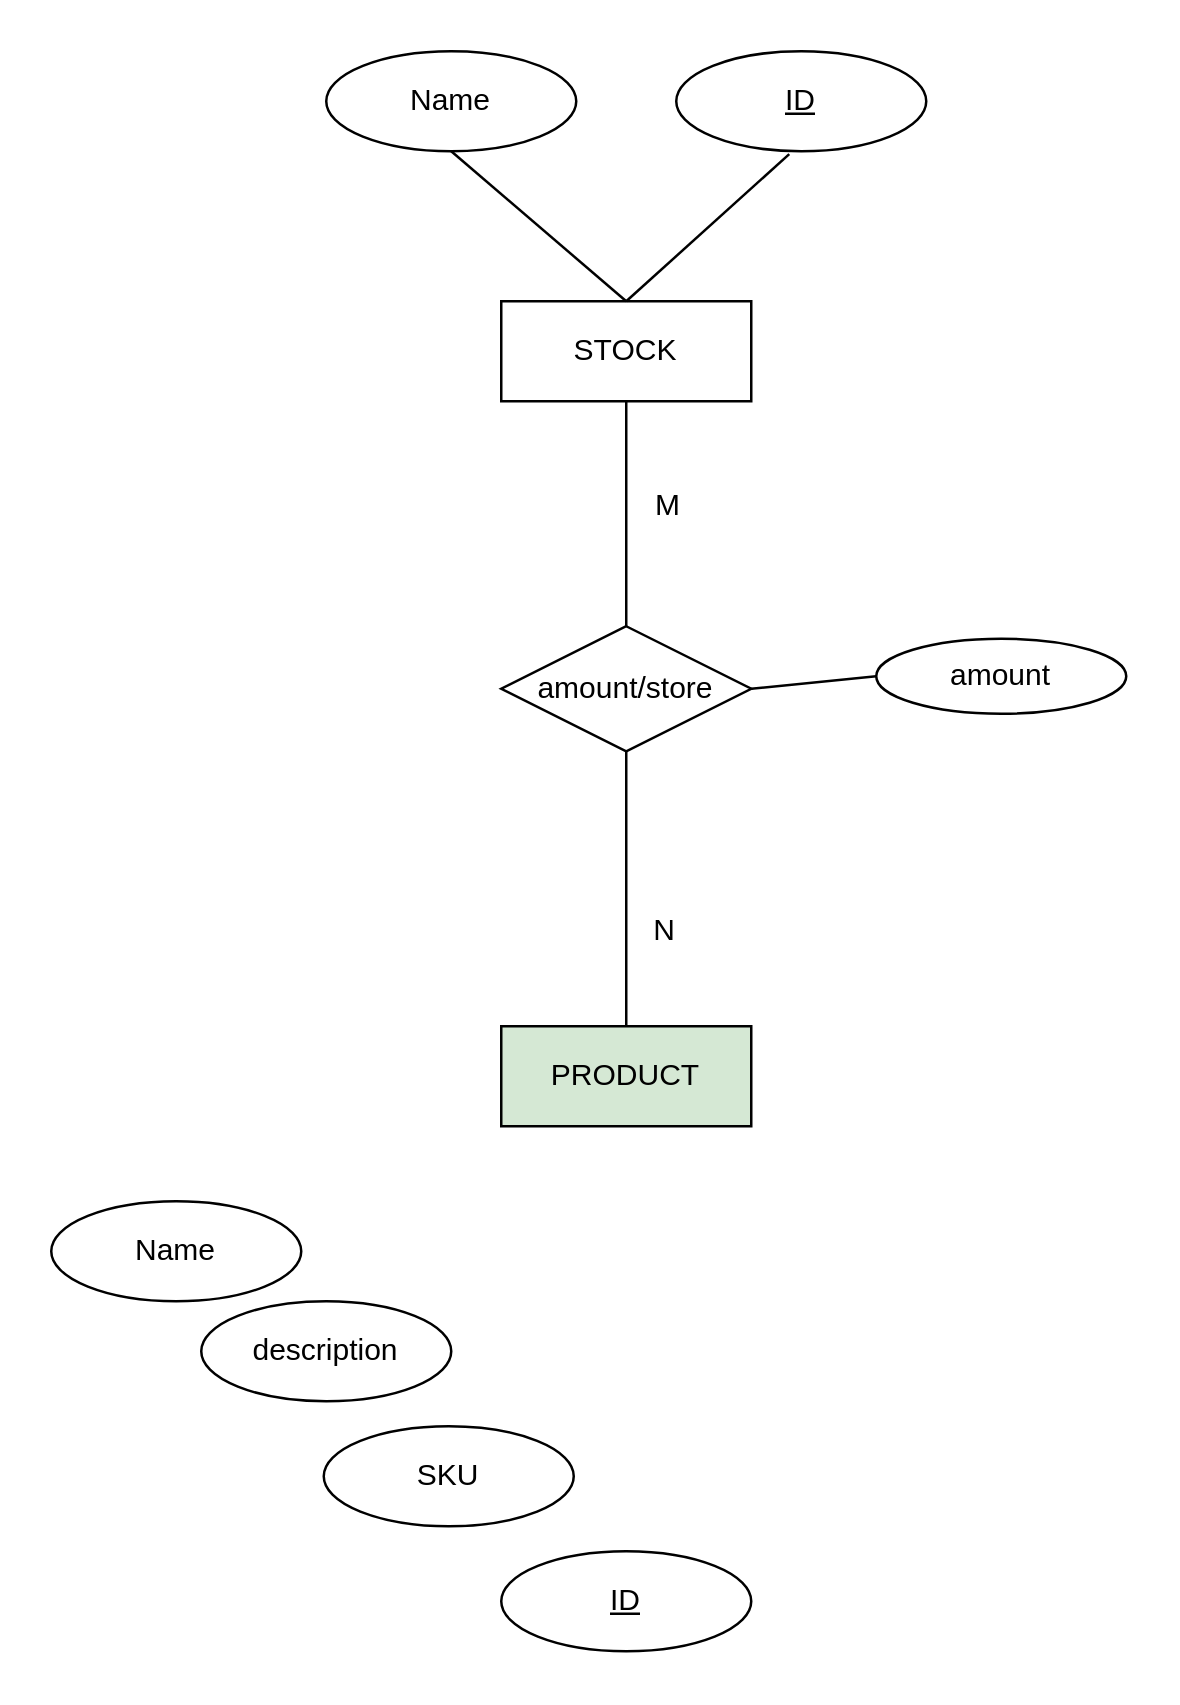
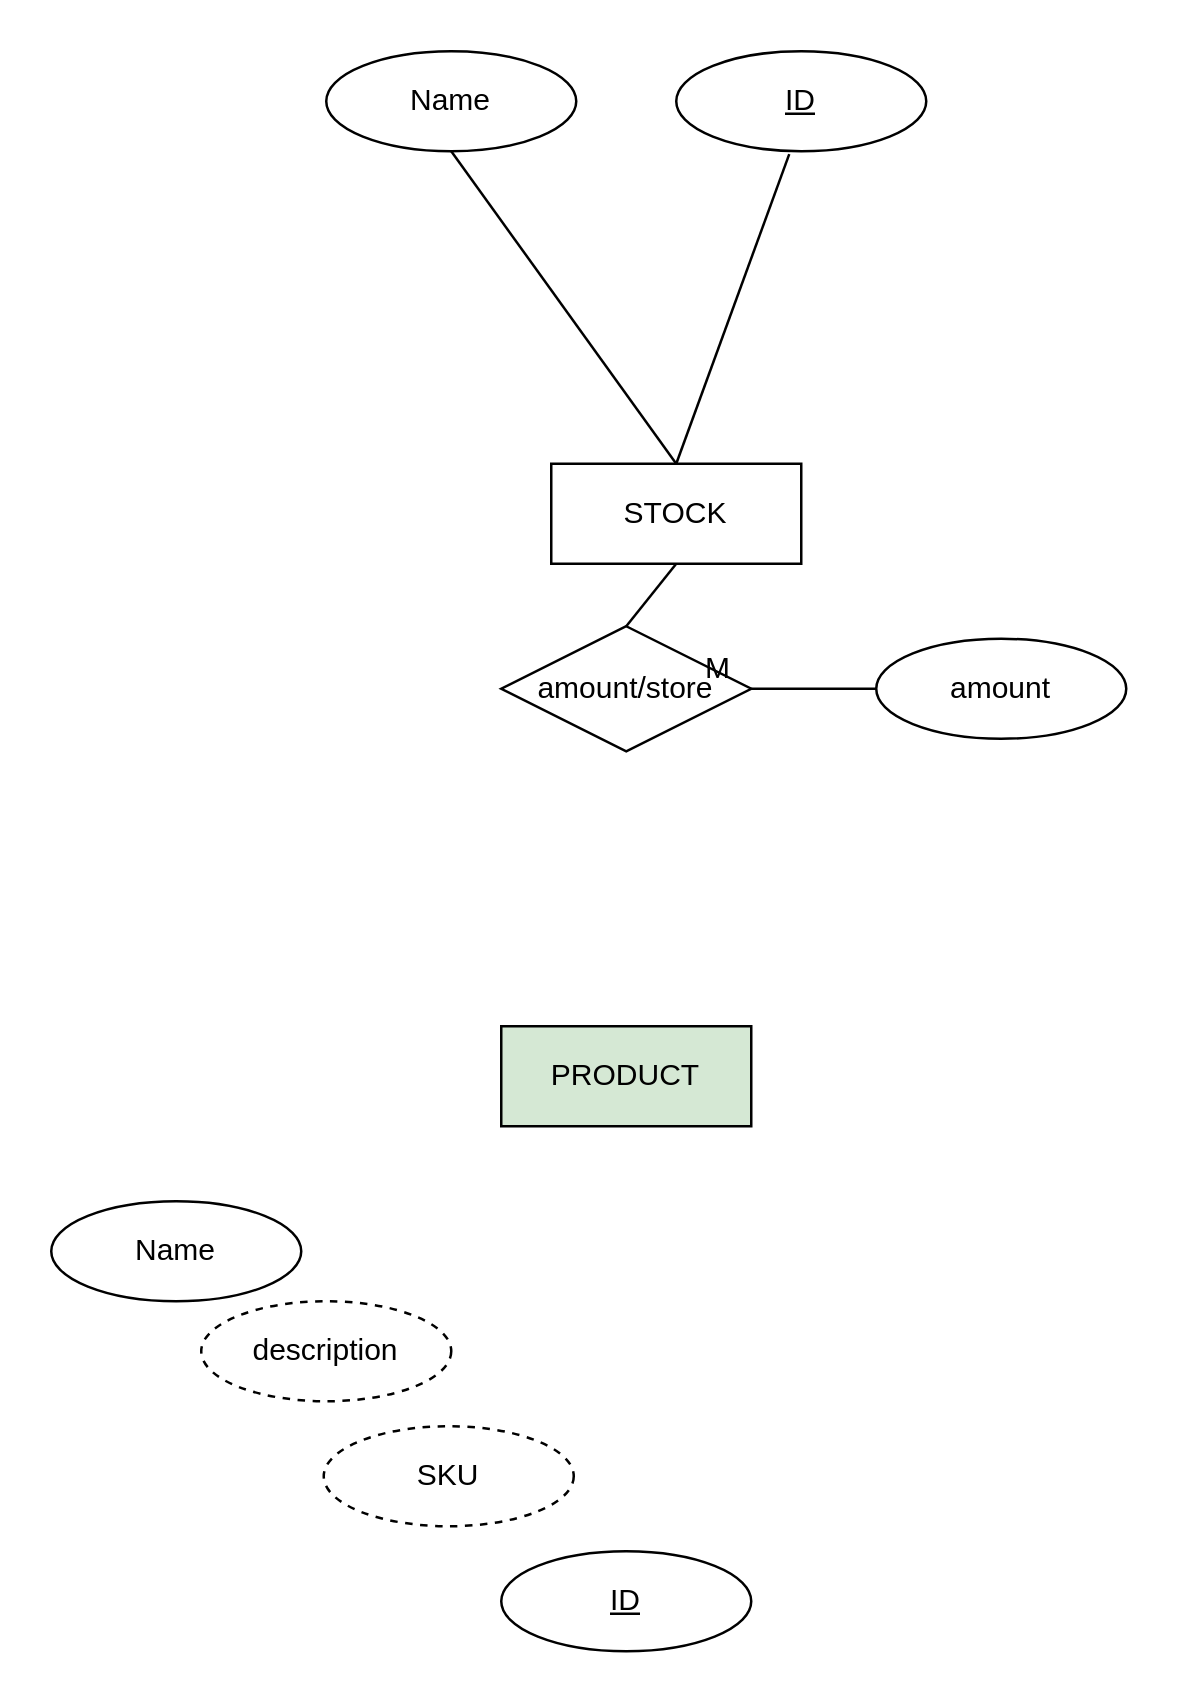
(626, 351) -> (676, 514)
(1001, 676) -> (1001, 689)
(626, 888) -> none
(326, 1351) -> (326, 1351)
(449, 1476) -> (449, 1476)
